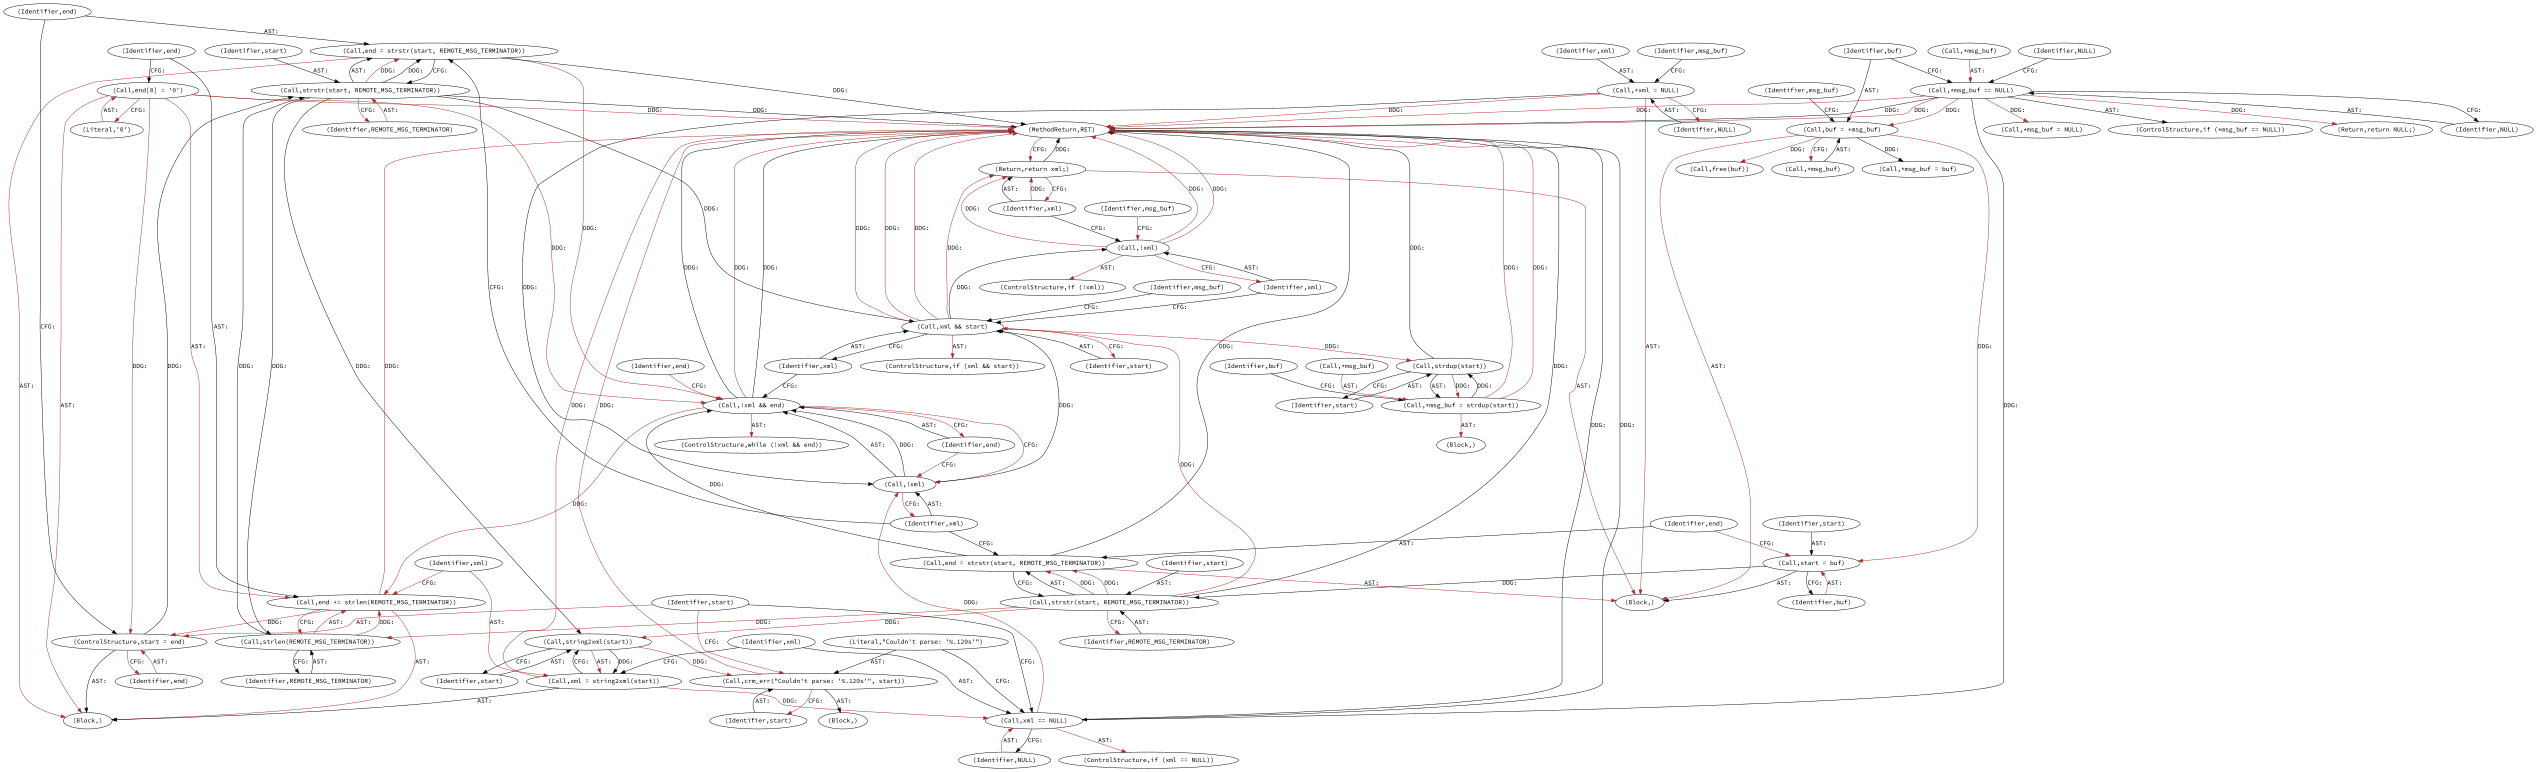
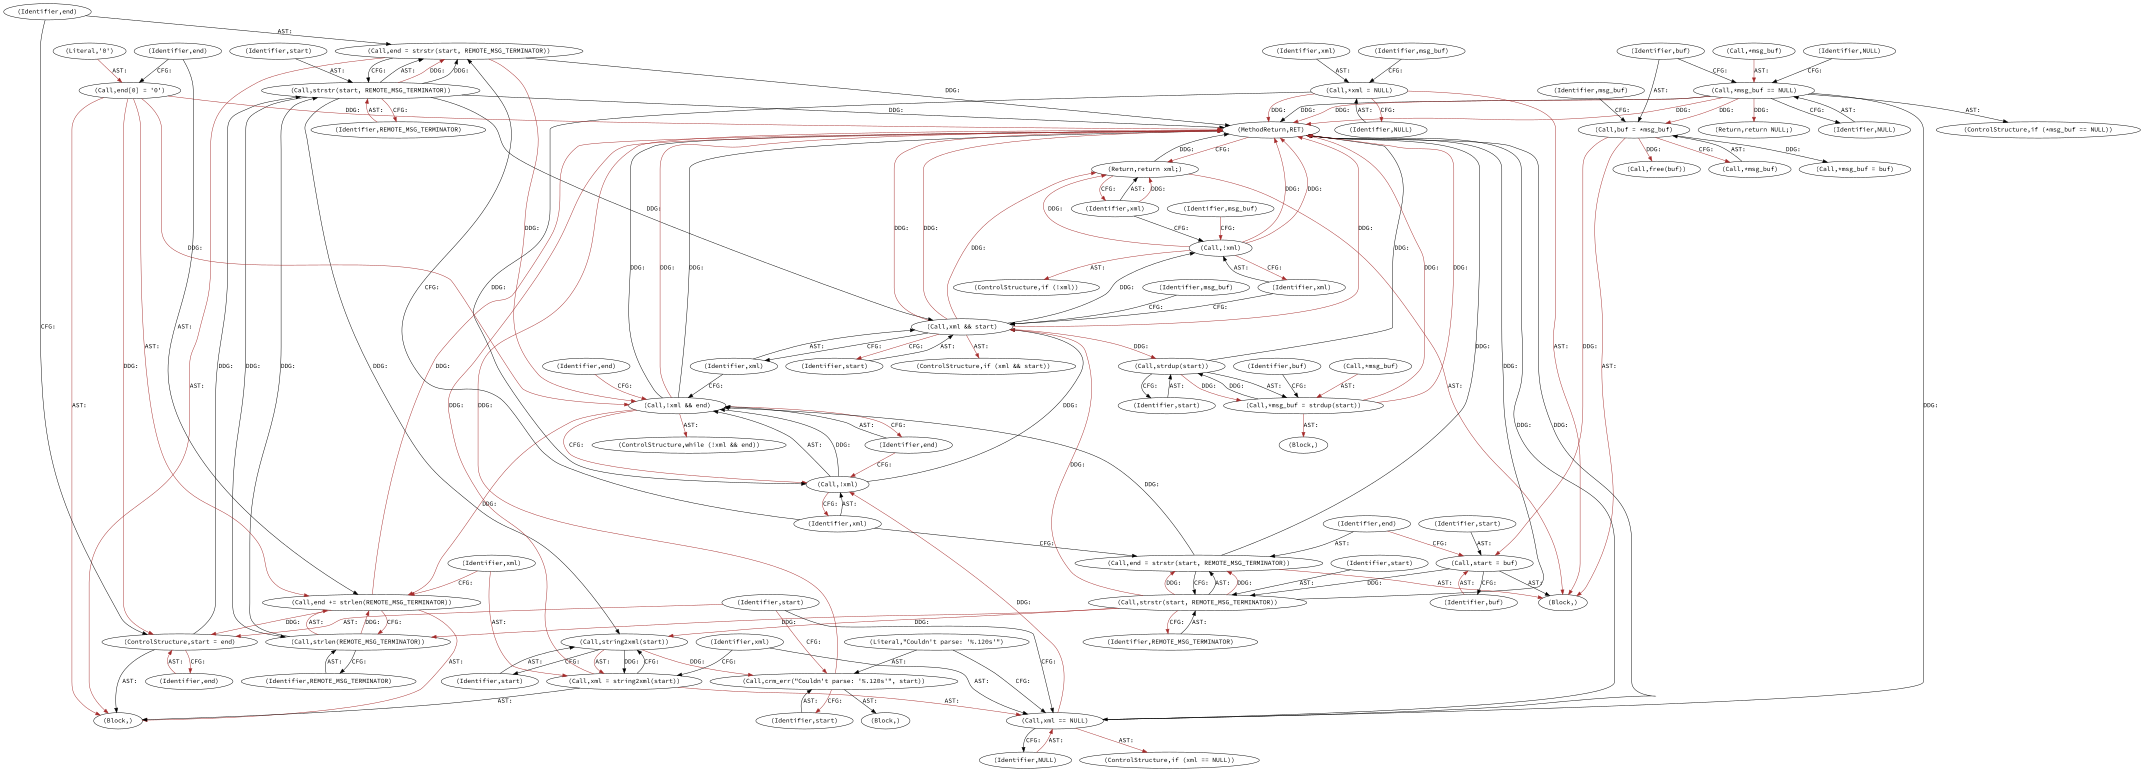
(129, 109) -> none
(2042, 130) -> none
(792, 701) -> (954, 701)
